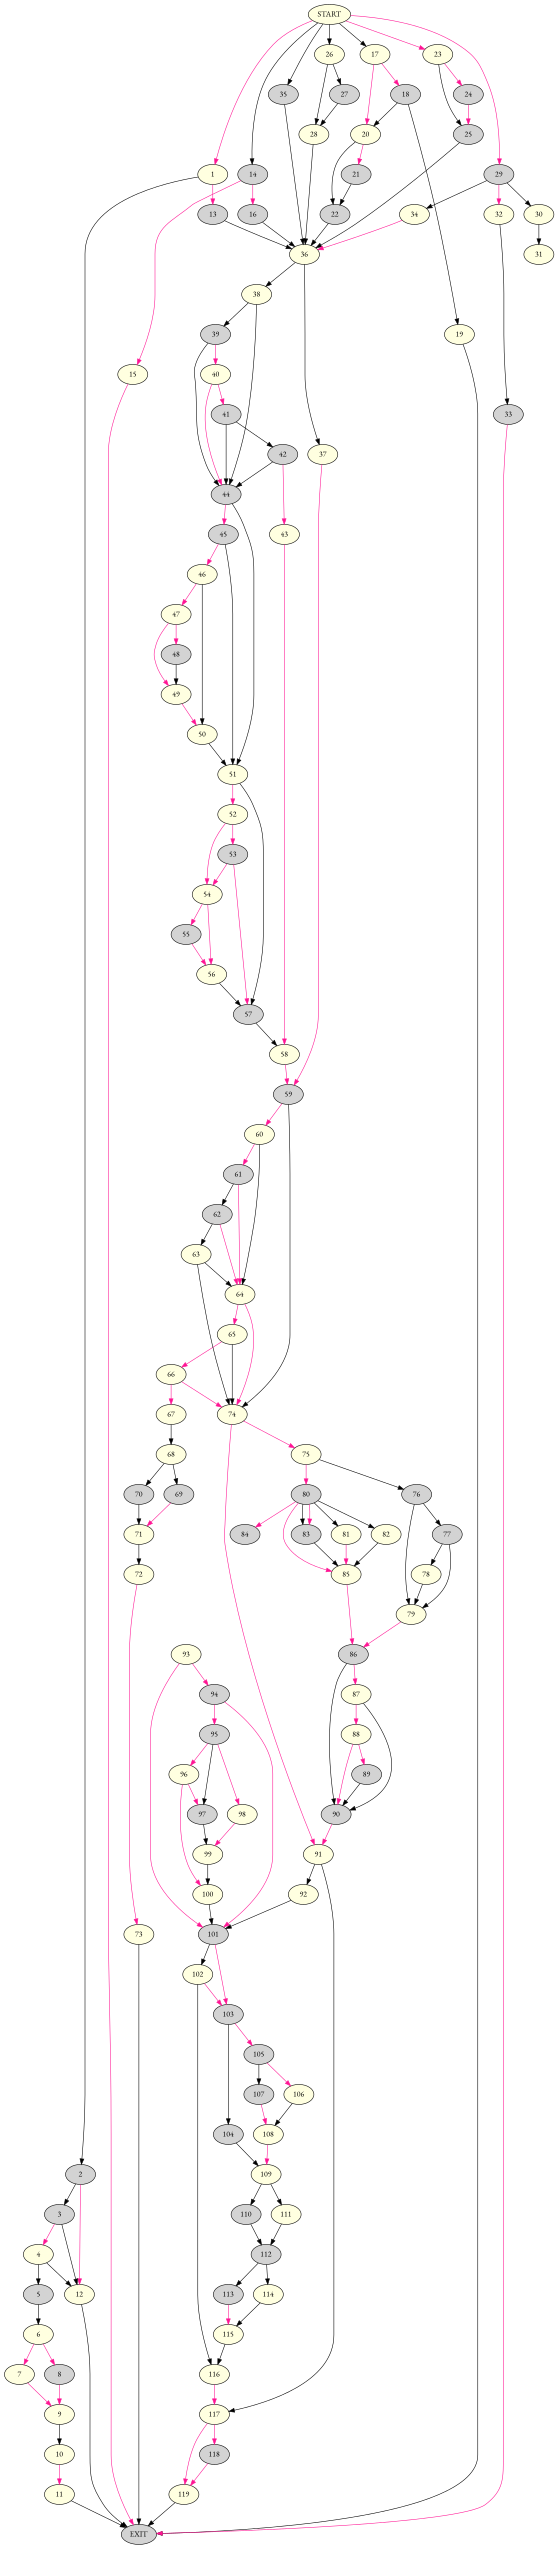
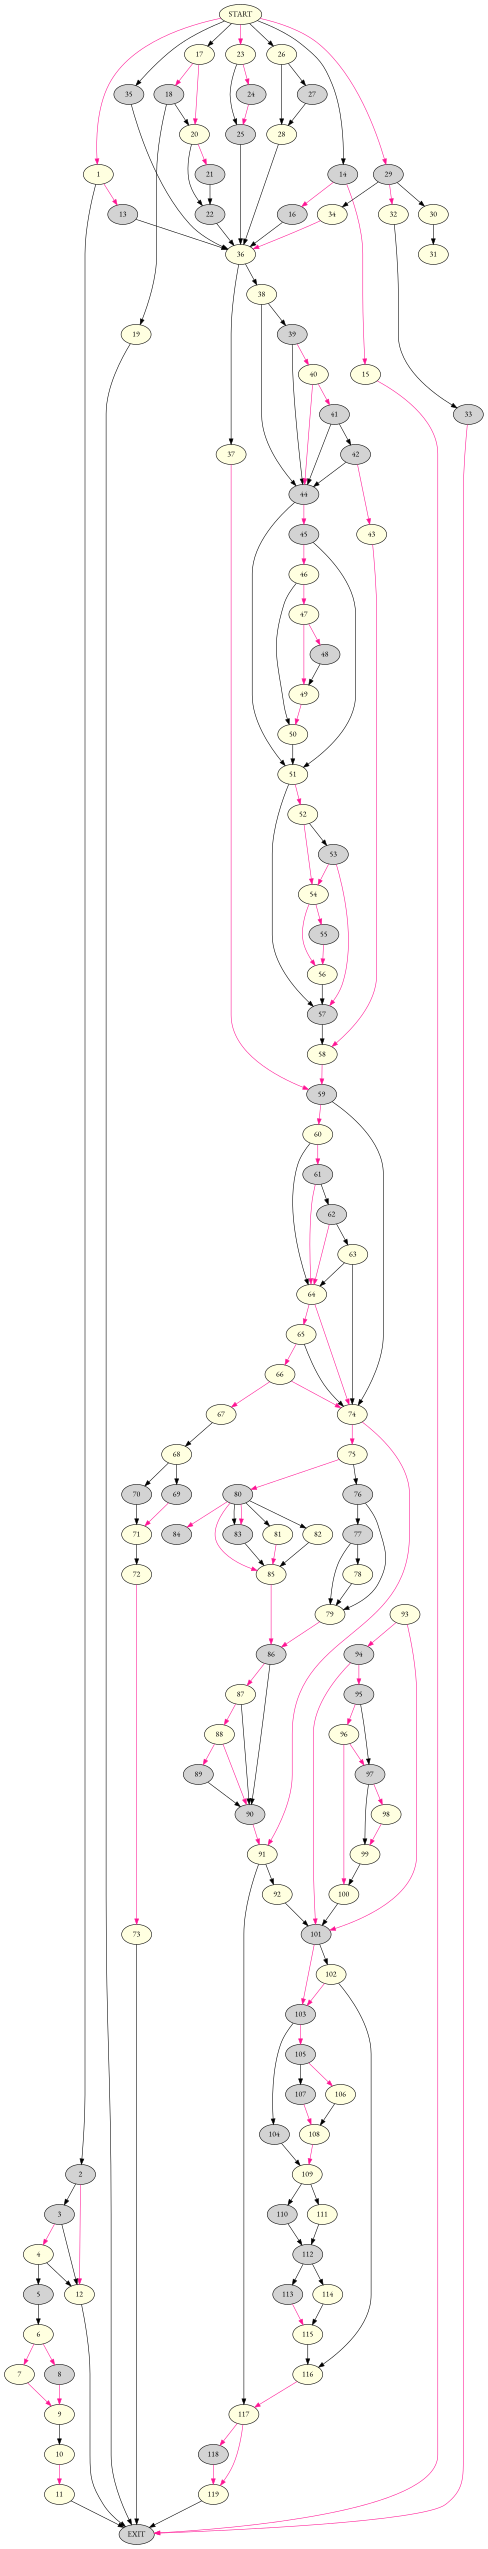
(233, 832) -> (316, 832)
(227, 1772) -> (377, 1792)
